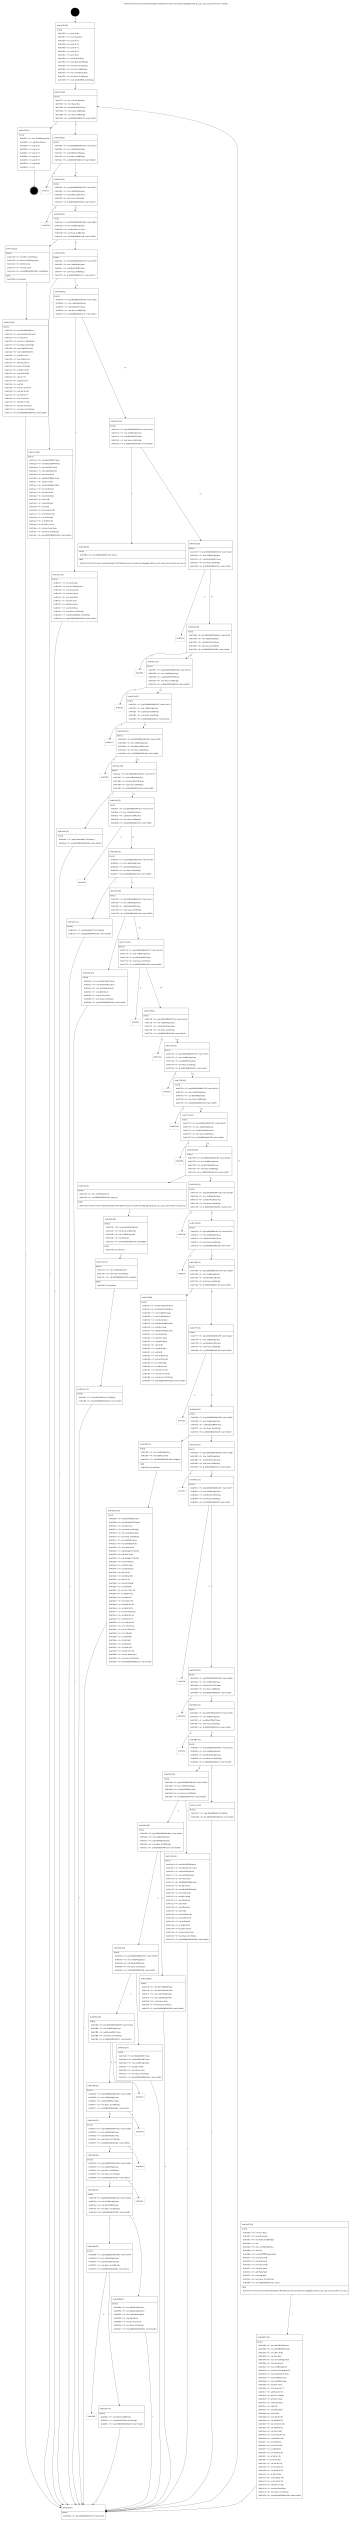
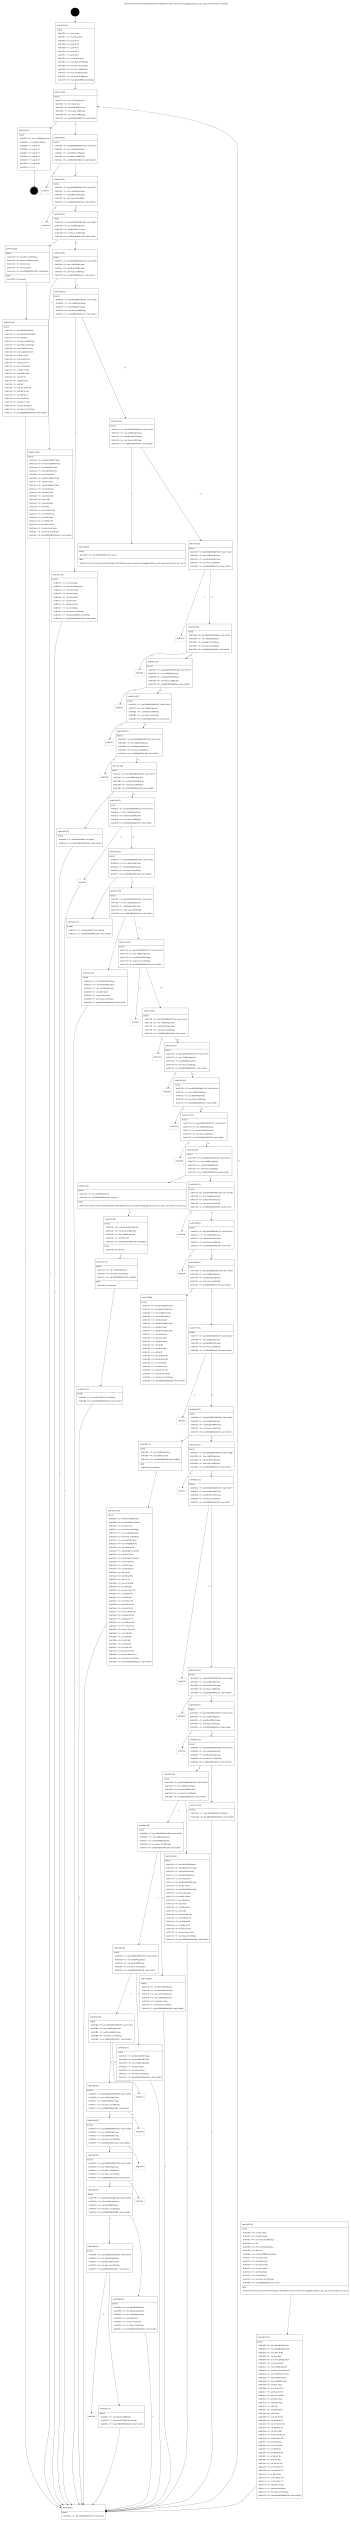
(69, 1720) -> (65, 1694)
